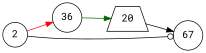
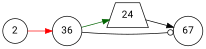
(128, 19) -> (128, 15)
(98, 39) -> (125, 34)
